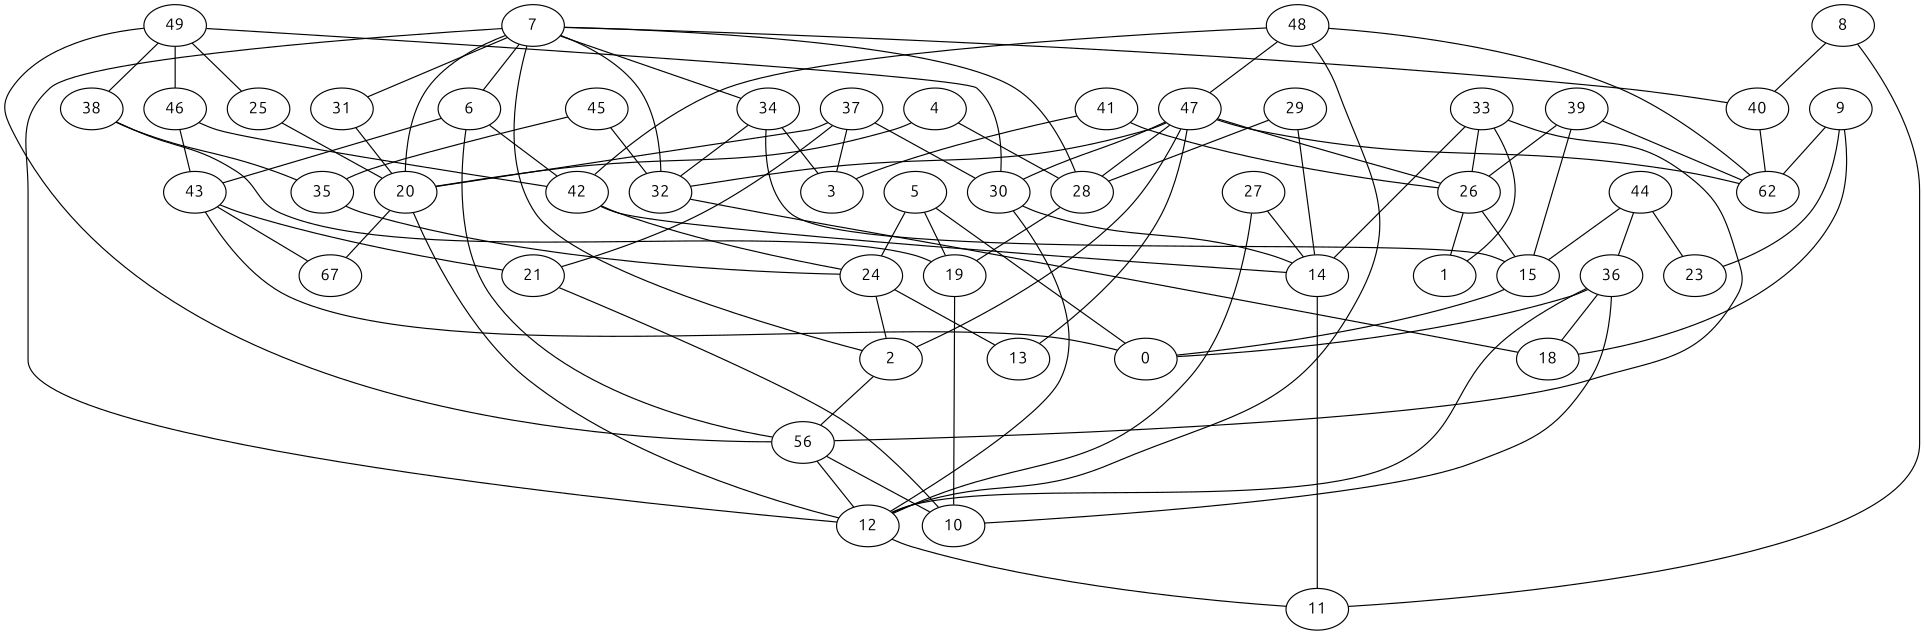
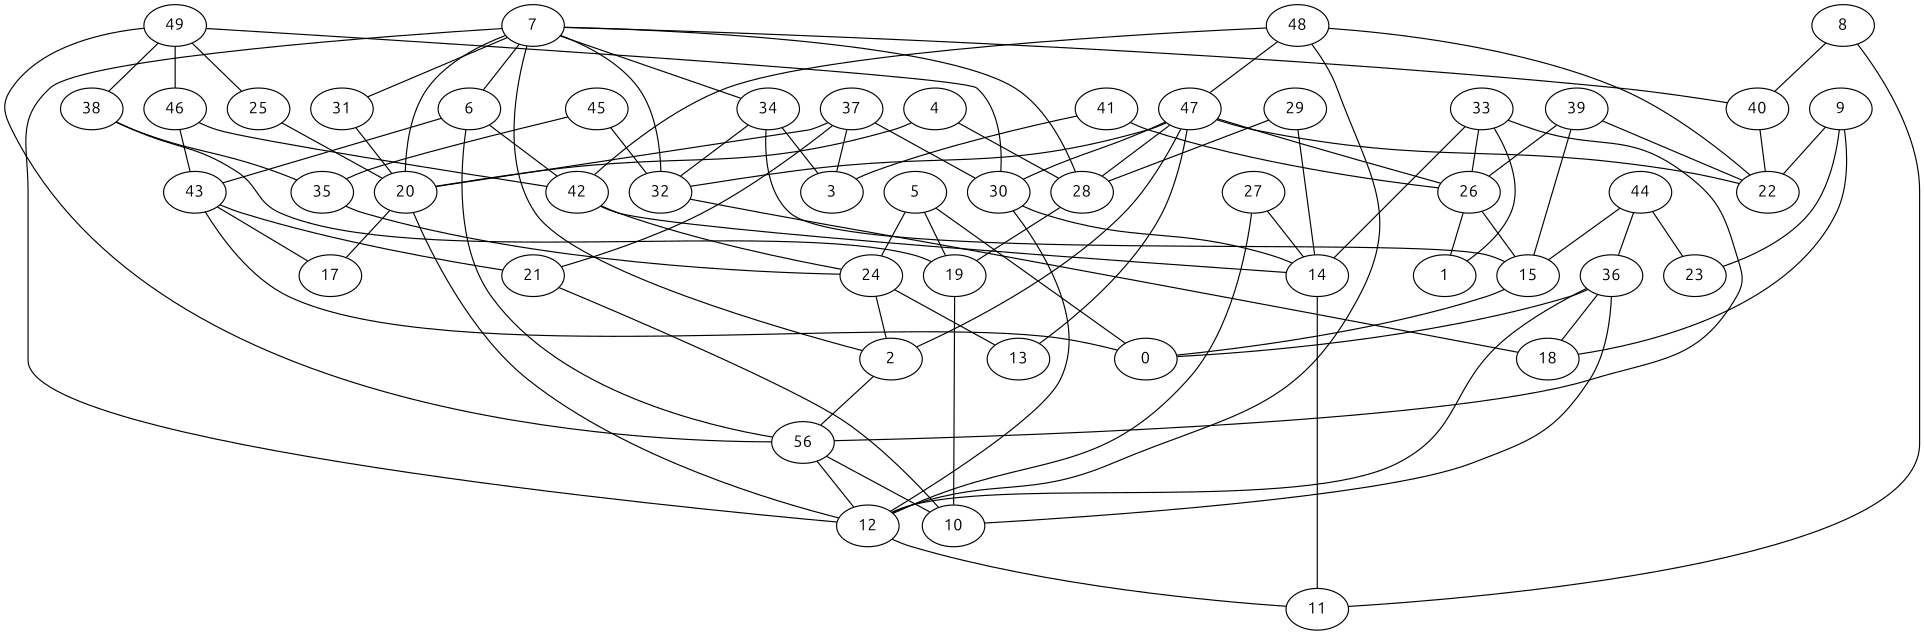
(1768, 192) -> (1768, 192)
(330, 276) -> (330, 276)
